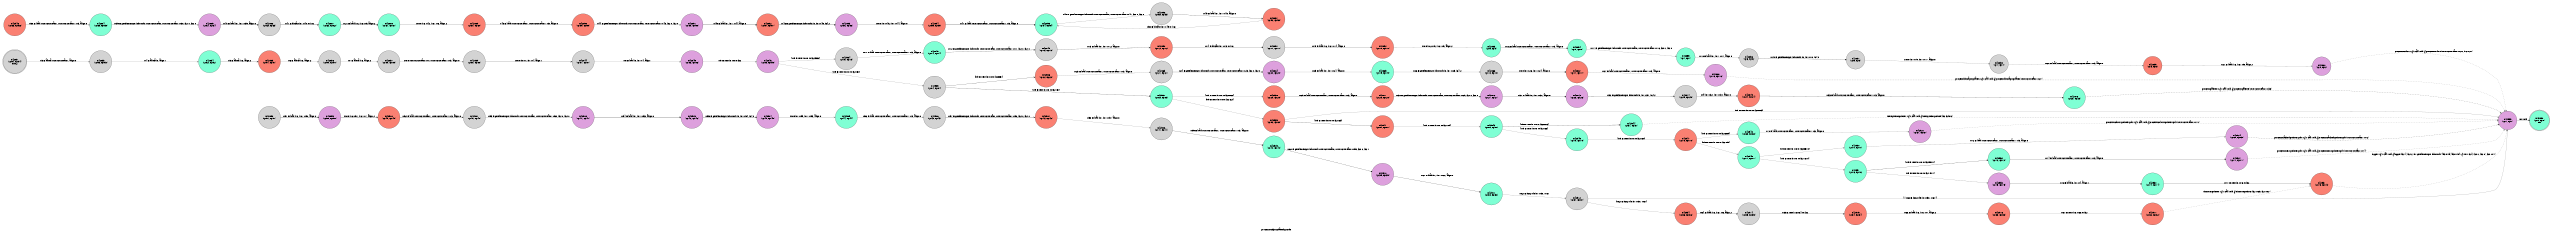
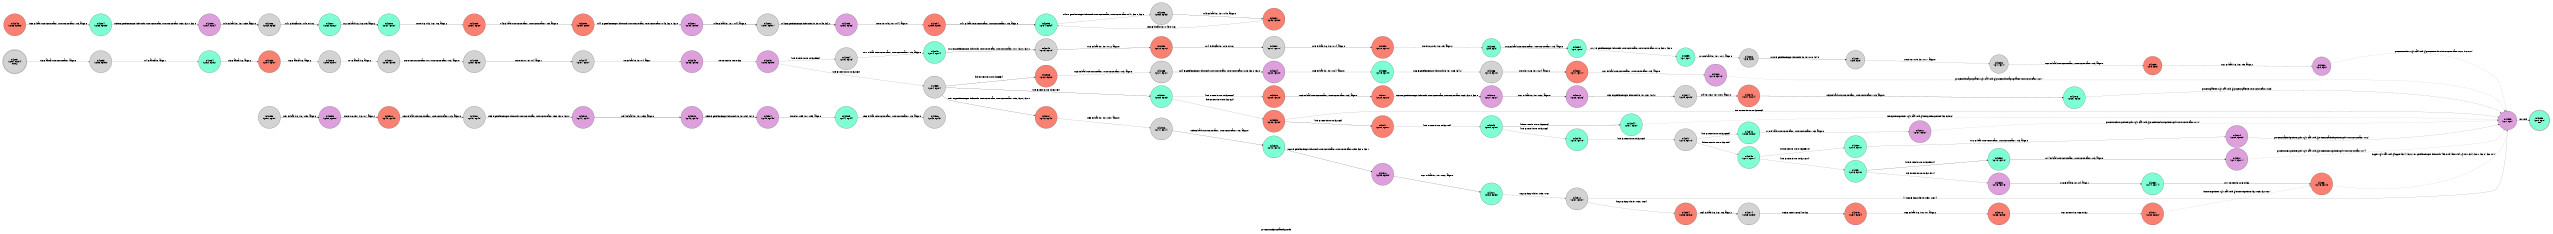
(768, 25) -> (768, 25)
(990, 117) -> (987, 107)
(1686, 140) -> (1686, 140)
